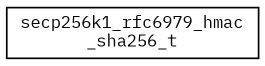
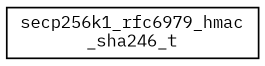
(133, 33) -> (133, 33)
